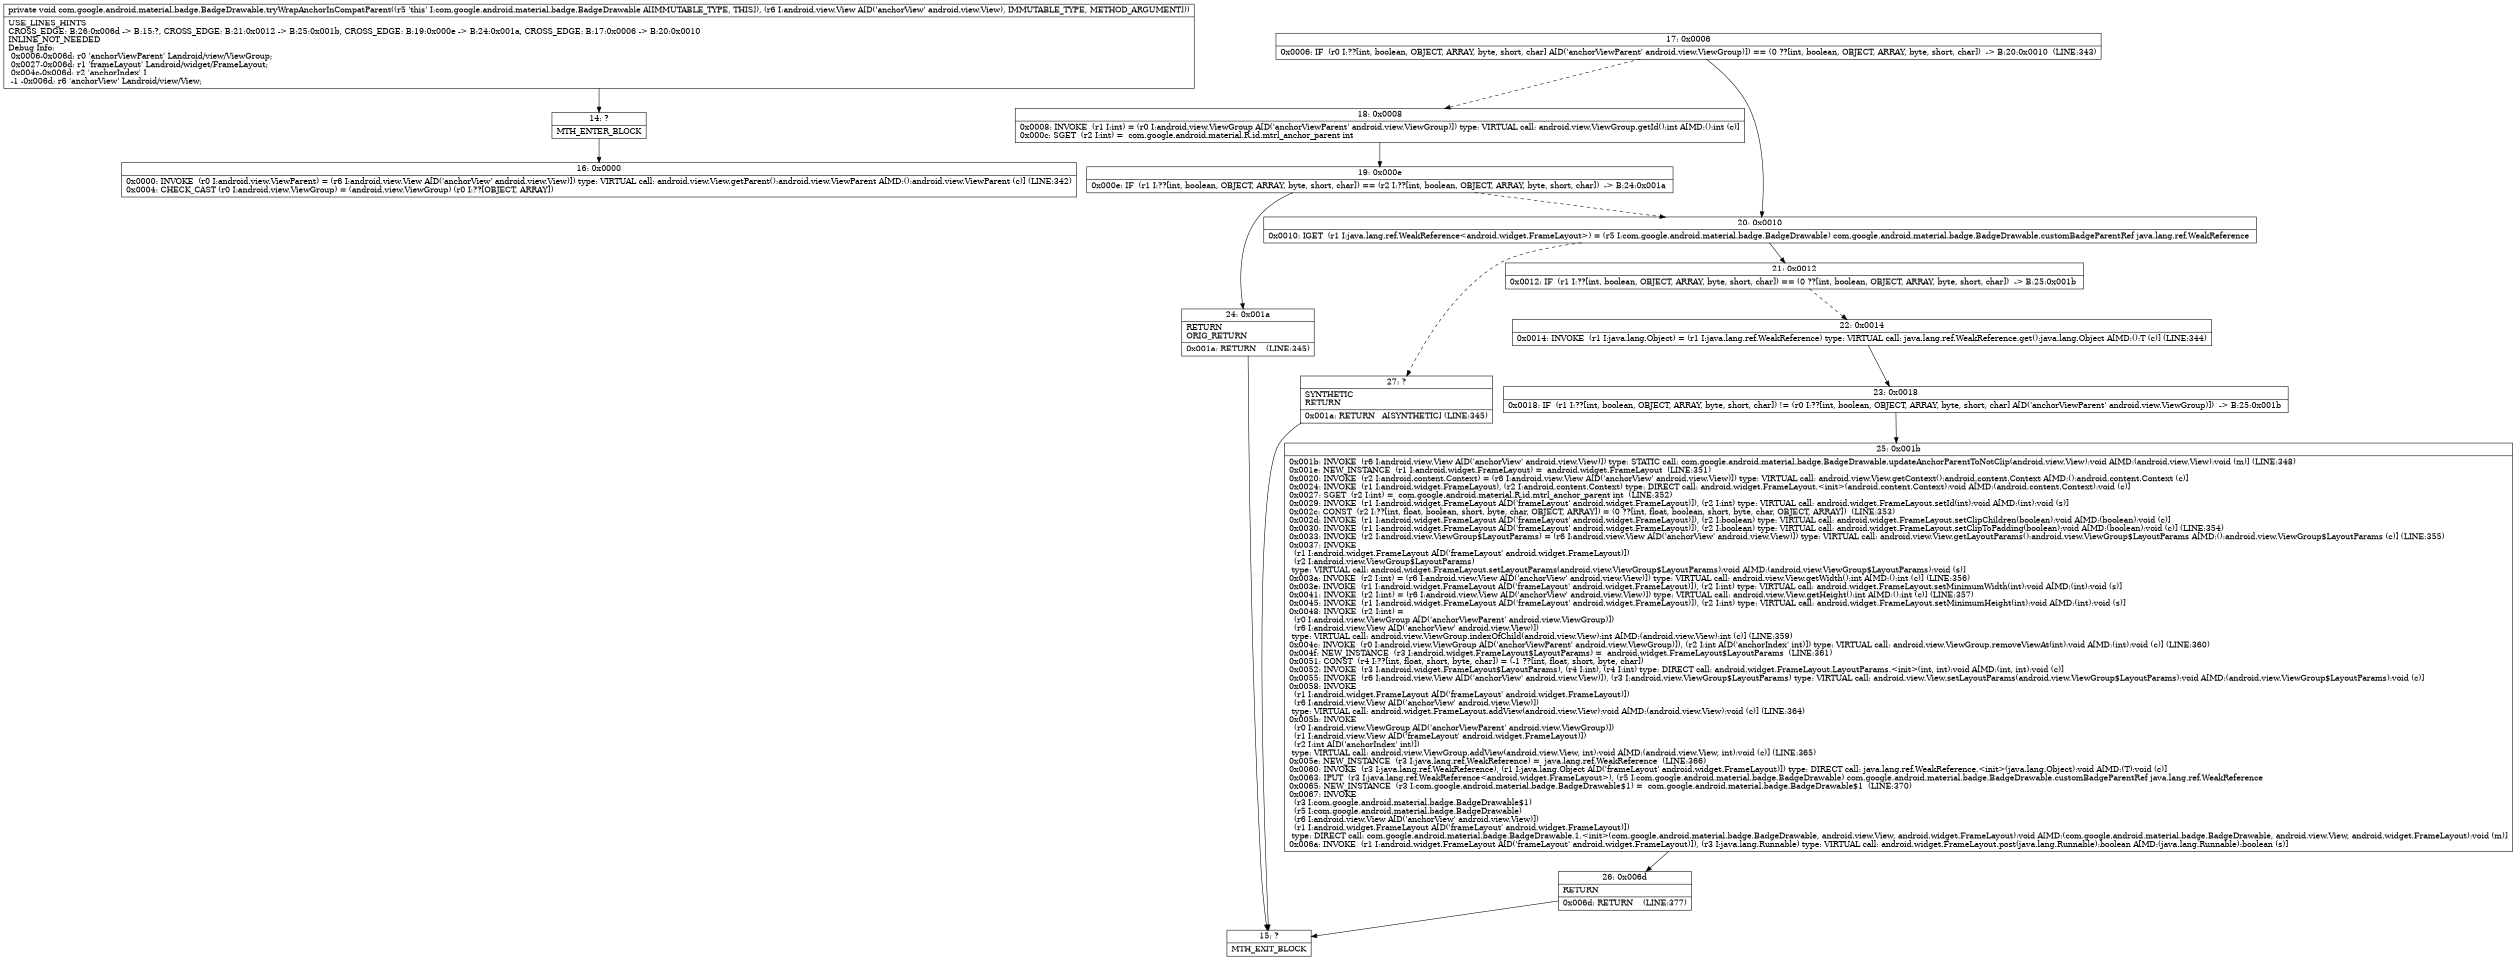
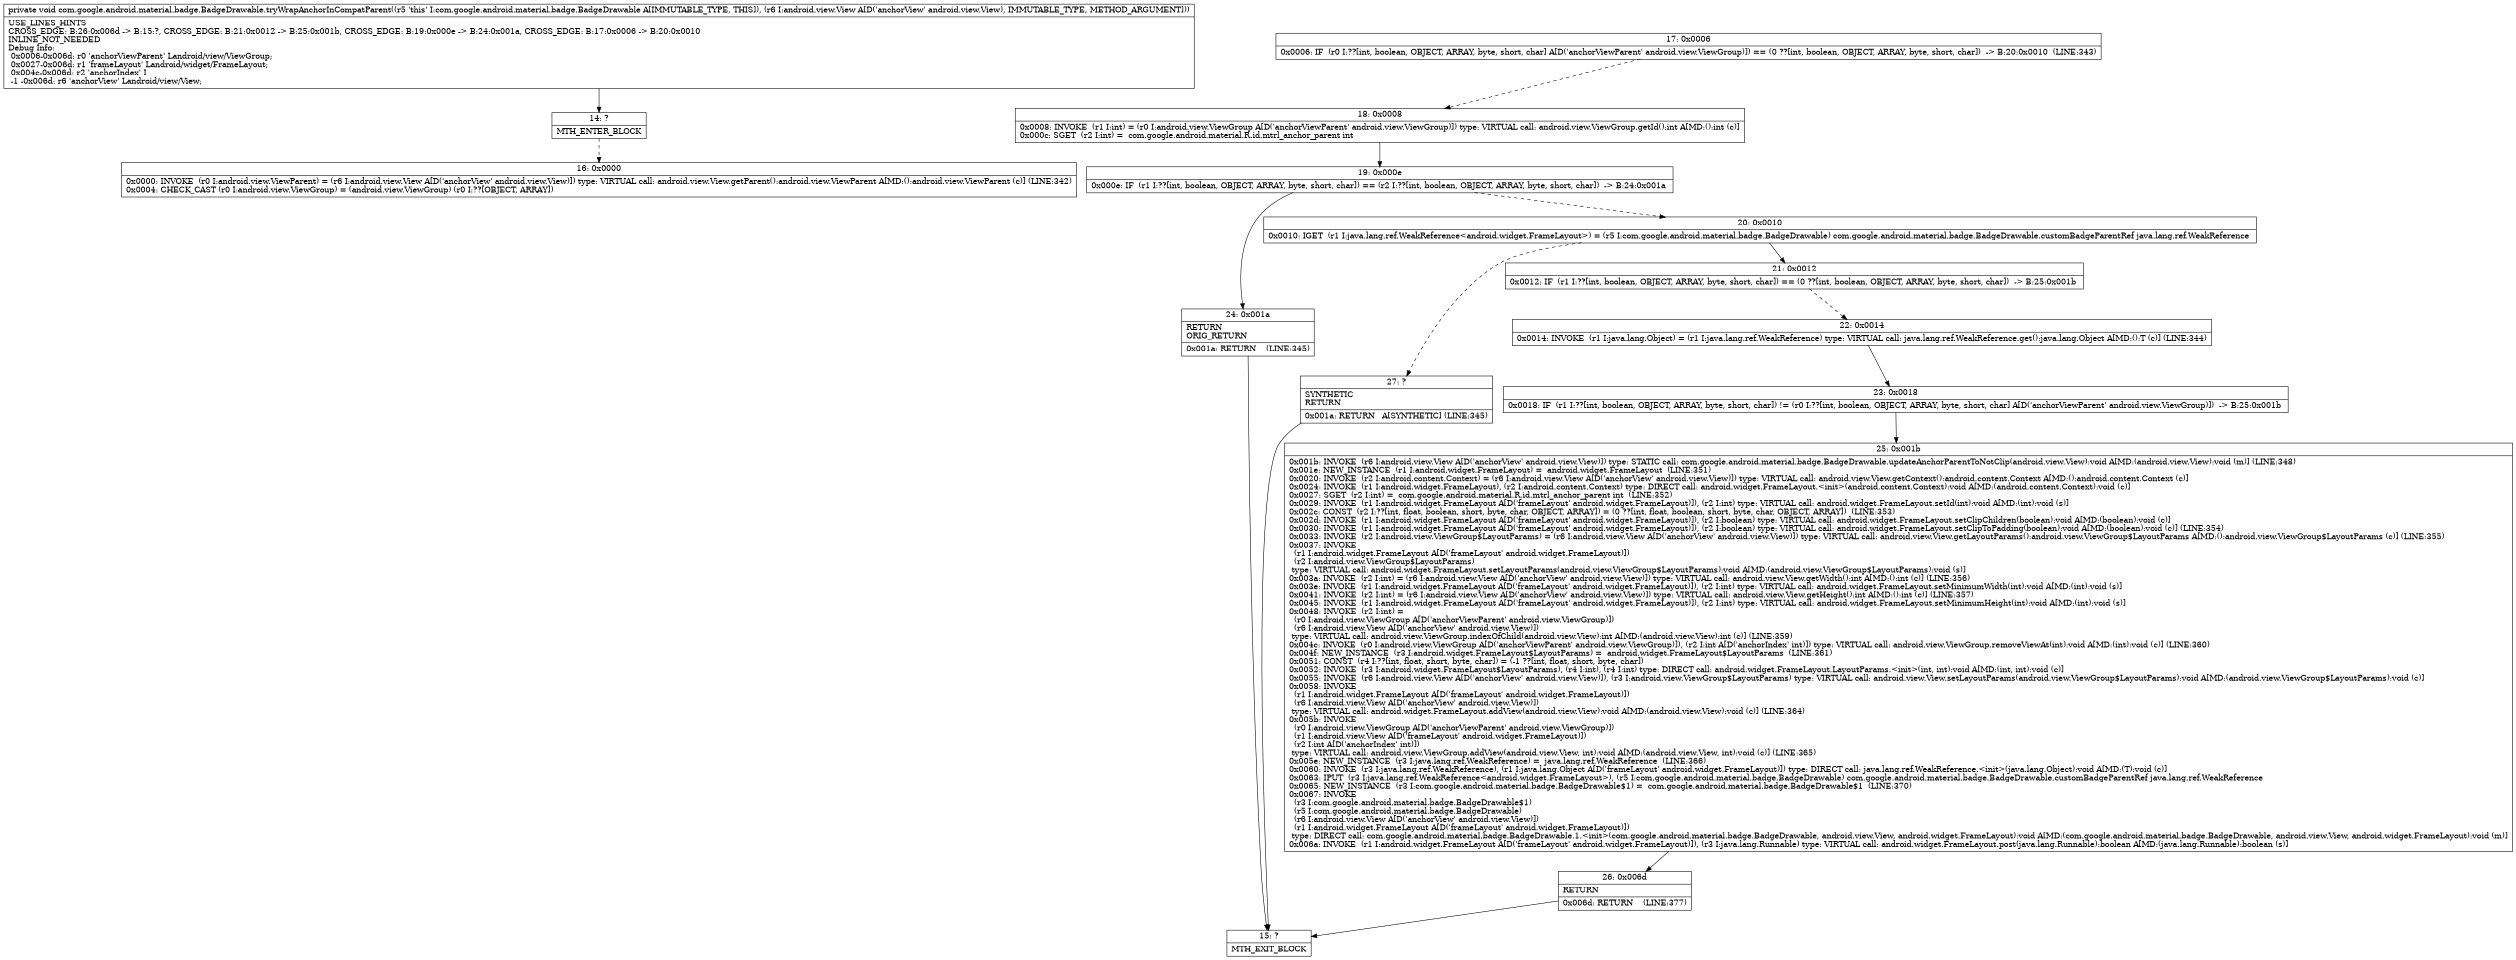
(1756, 127) -> none
(599, 148) -> (599, 148)
